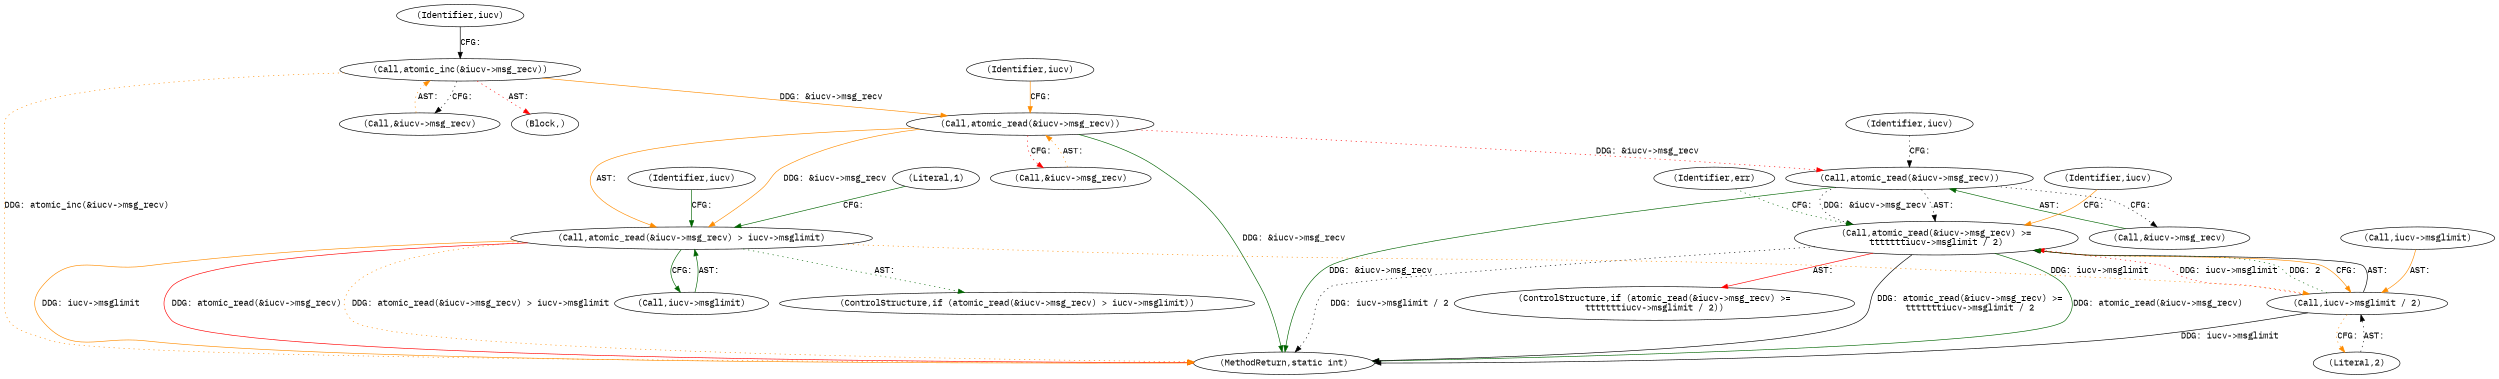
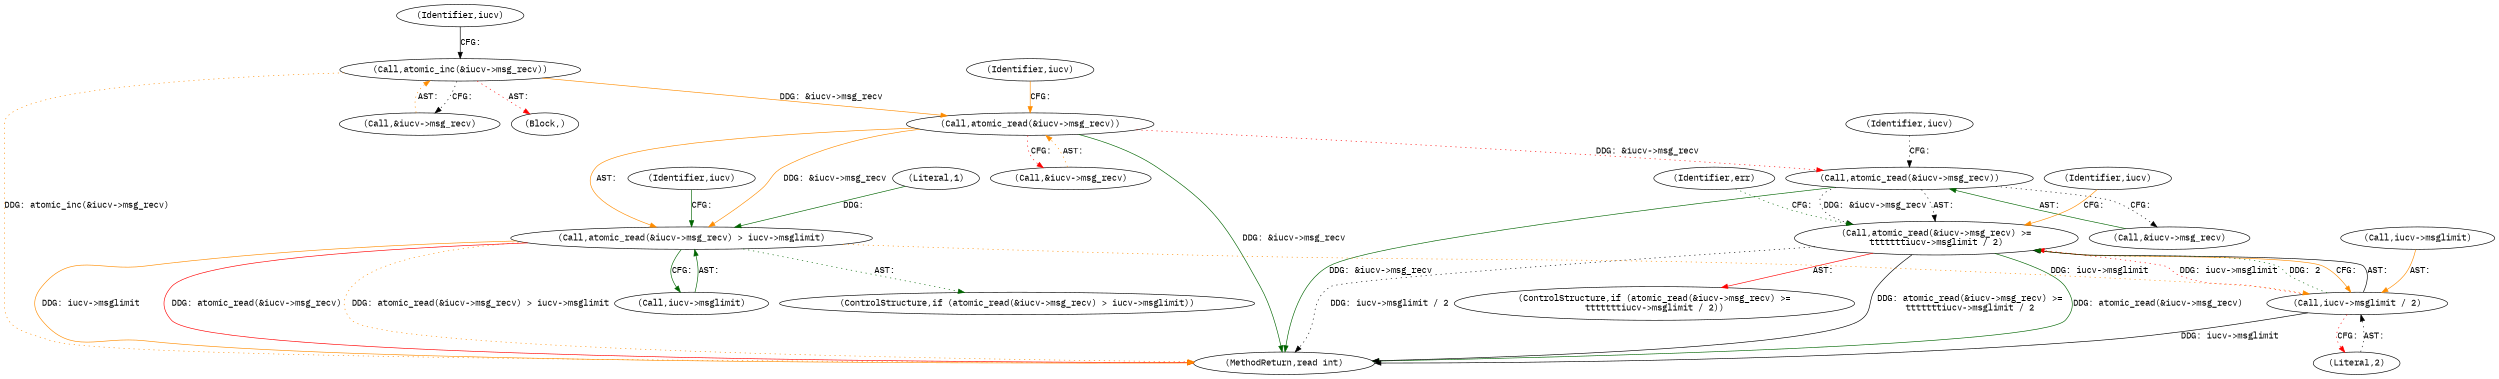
(856, 205) -> (856, 205)
(2338, 330) -> (2338, 330)
(1284, 363) -> (1284, 363)
